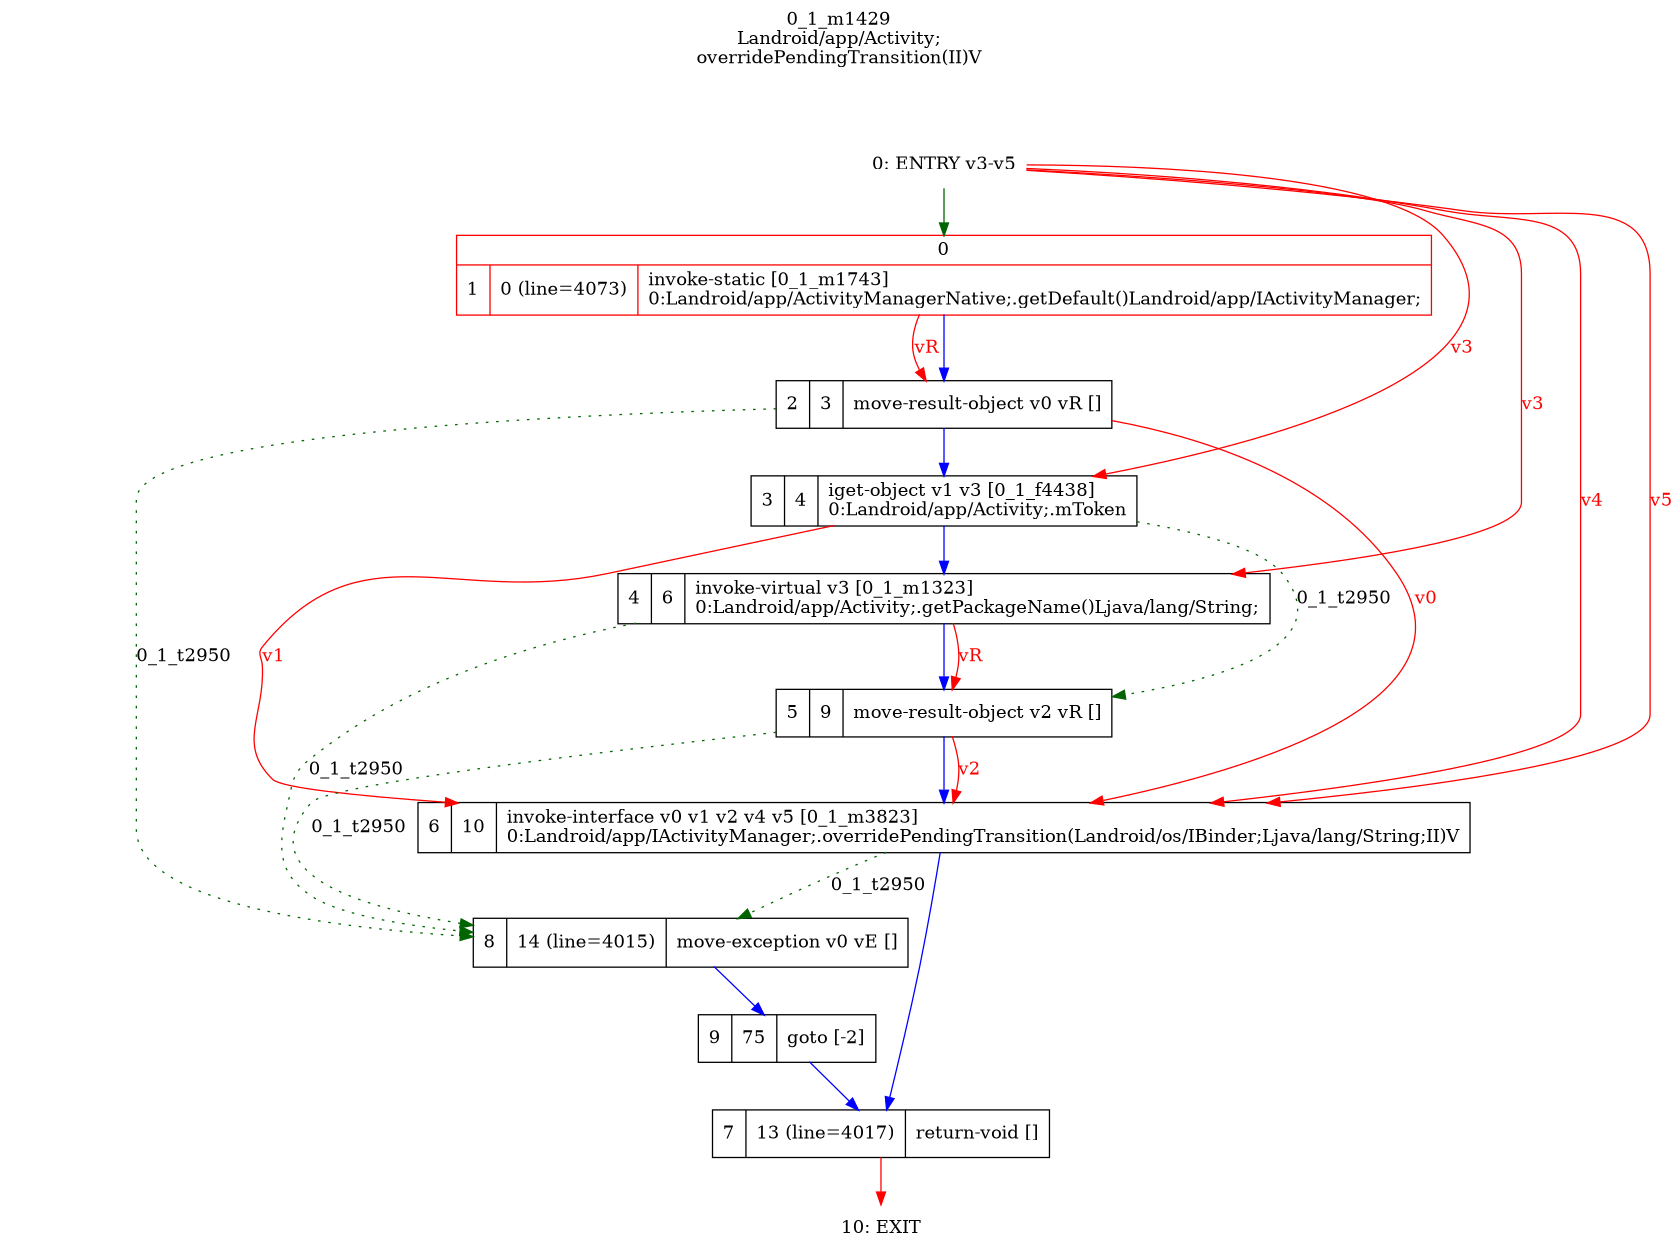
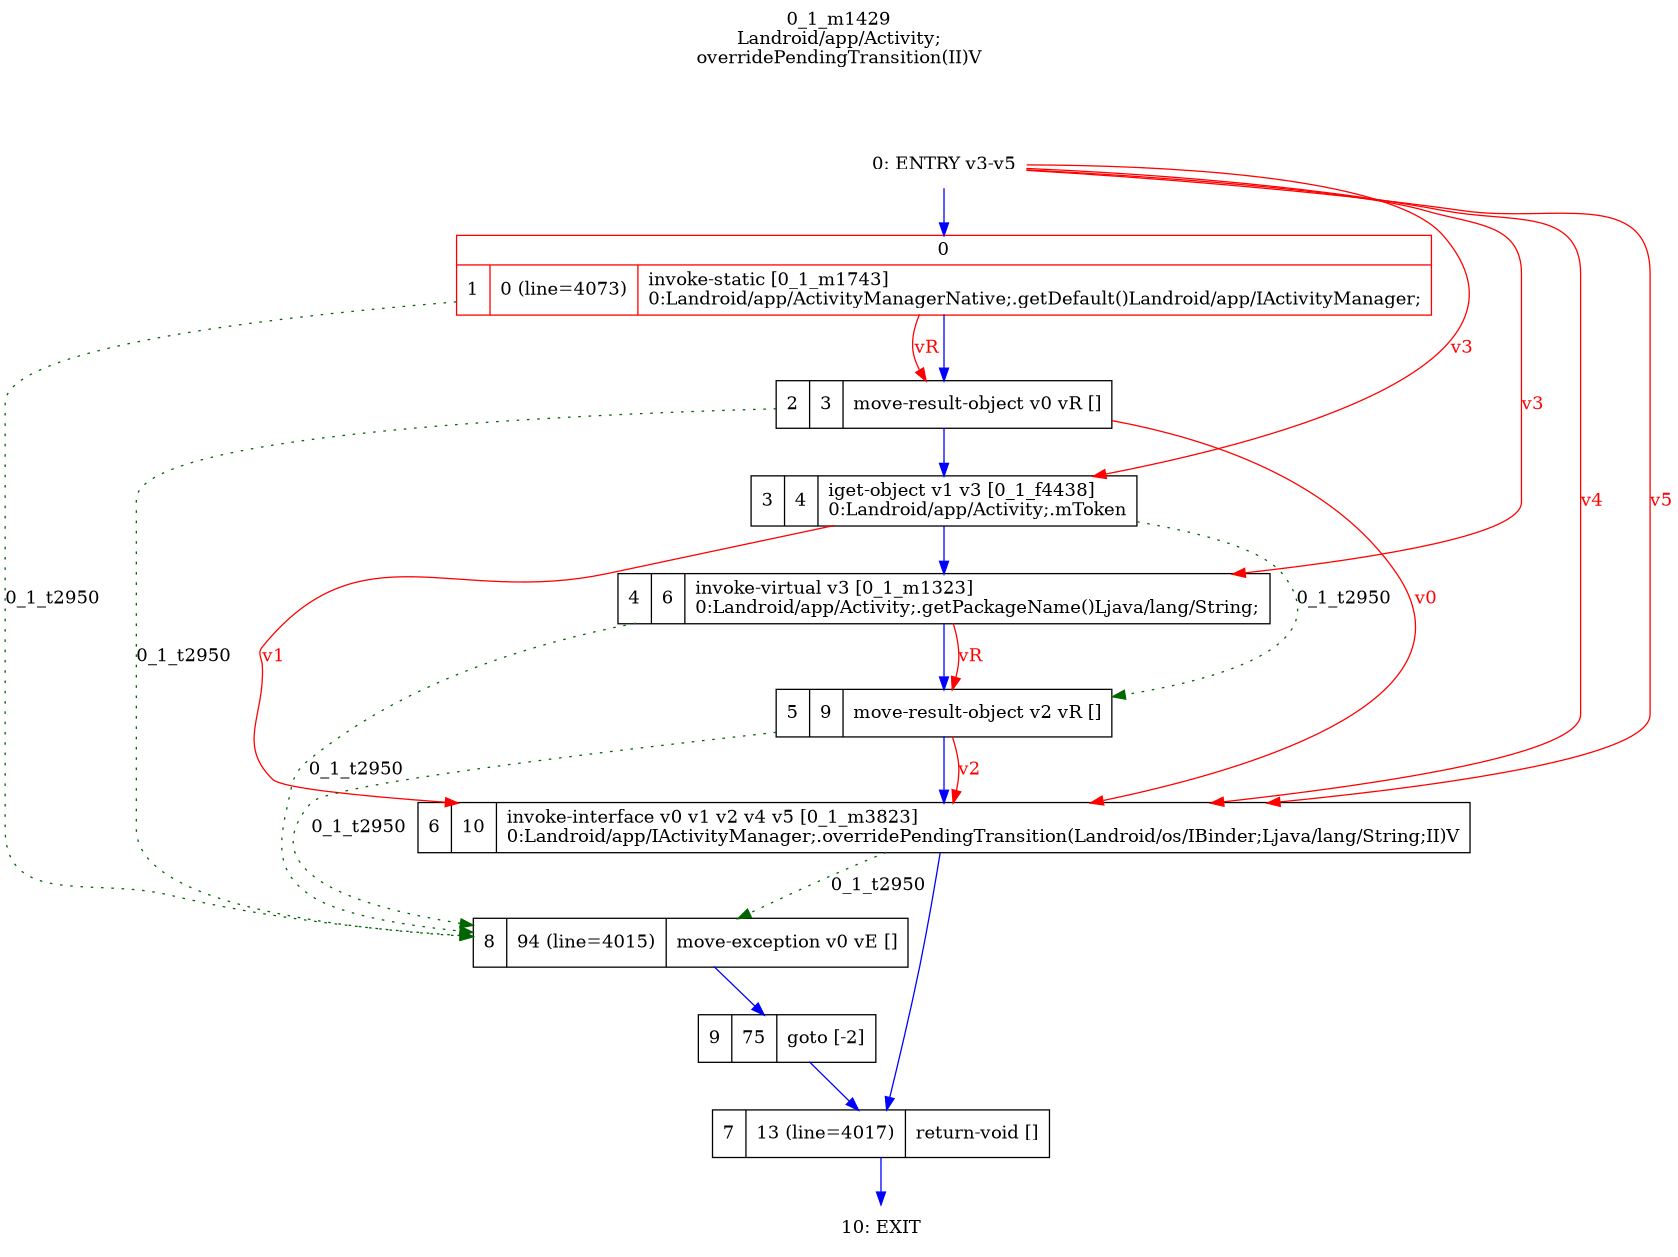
(944, 206) -> (944, 206)
none -> (5, 625)
(586, 942) -> (586, 942)
(881, 1175) -> (881, 1175)
